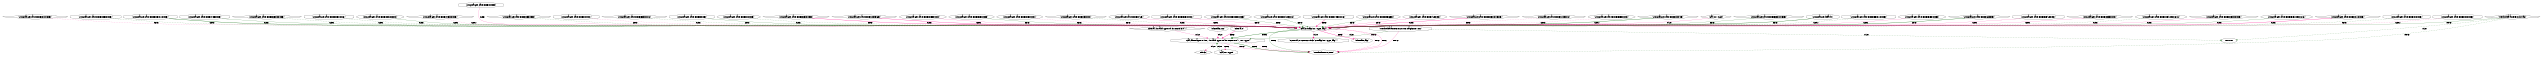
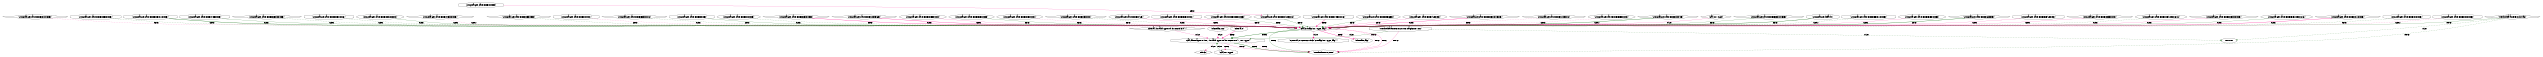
(881, 26) -> (882, 7)
